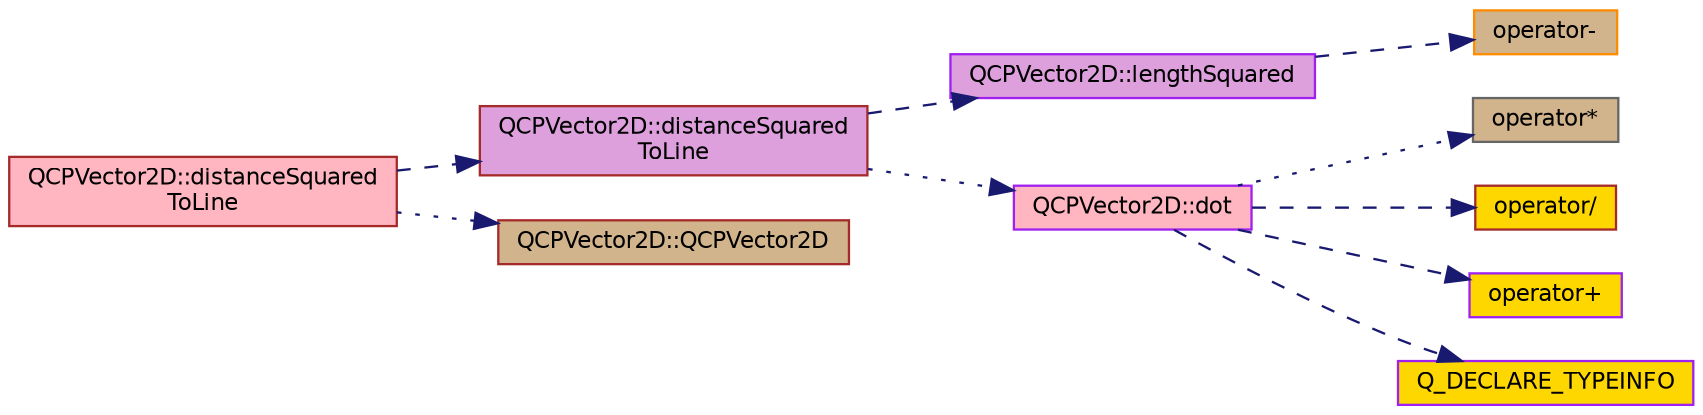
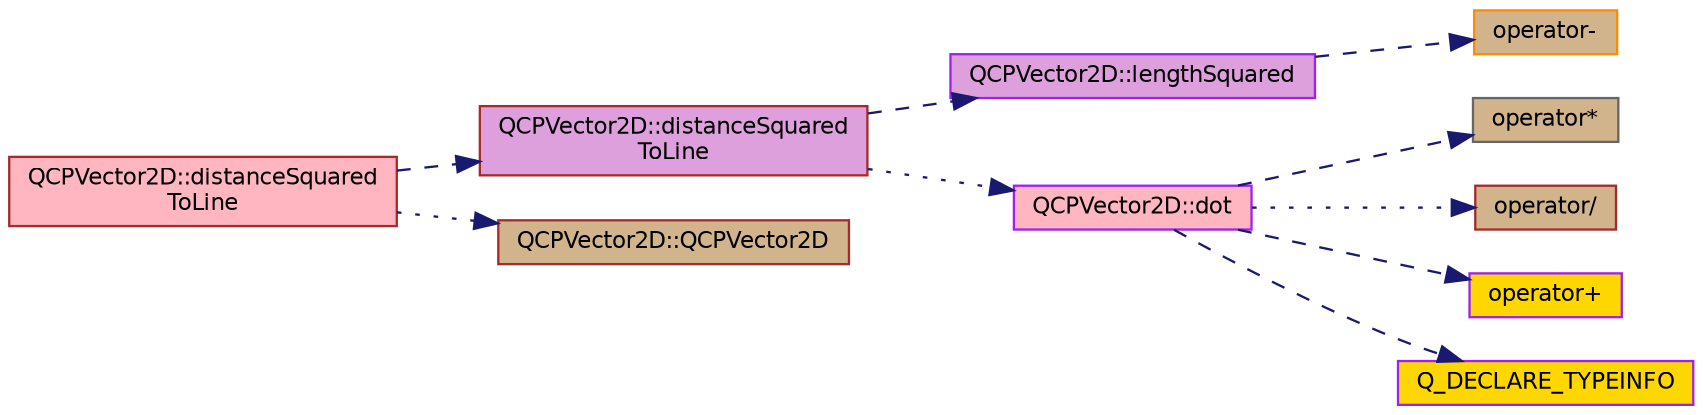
(1344, 163) -> (1344, 163)
(1352, 208) -> (1352, 208)
(1546, 208) -> (1546, 208)
